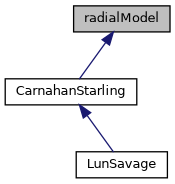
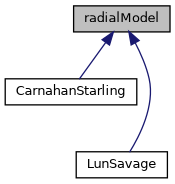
(100, 134) -> (150, 98)
